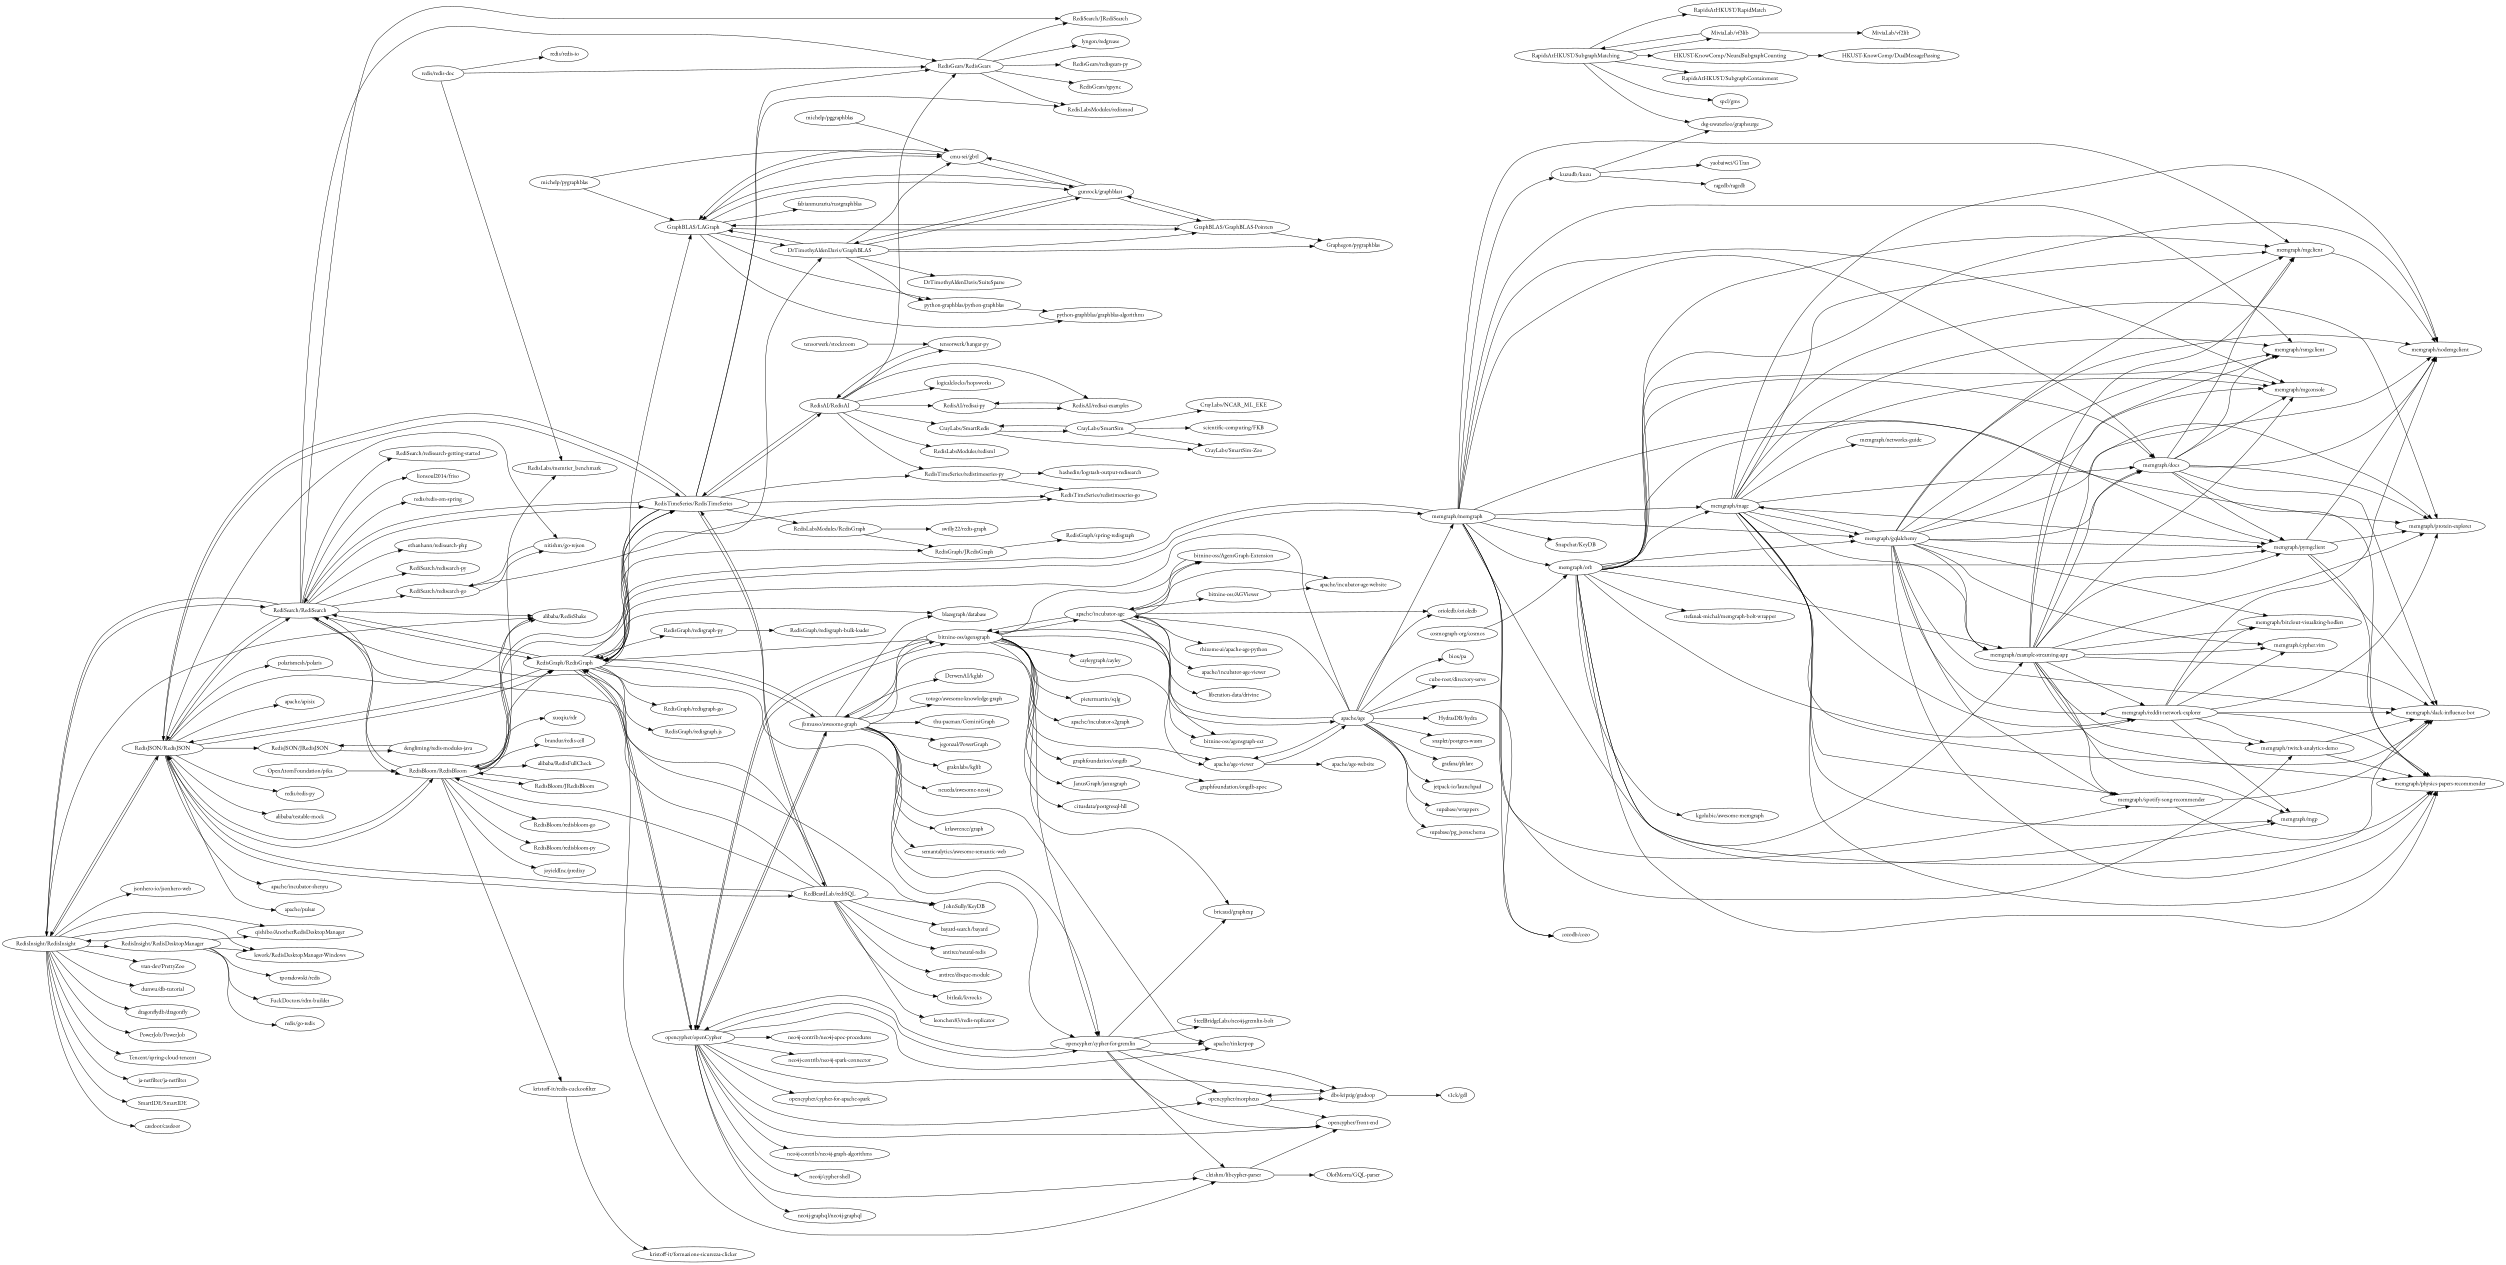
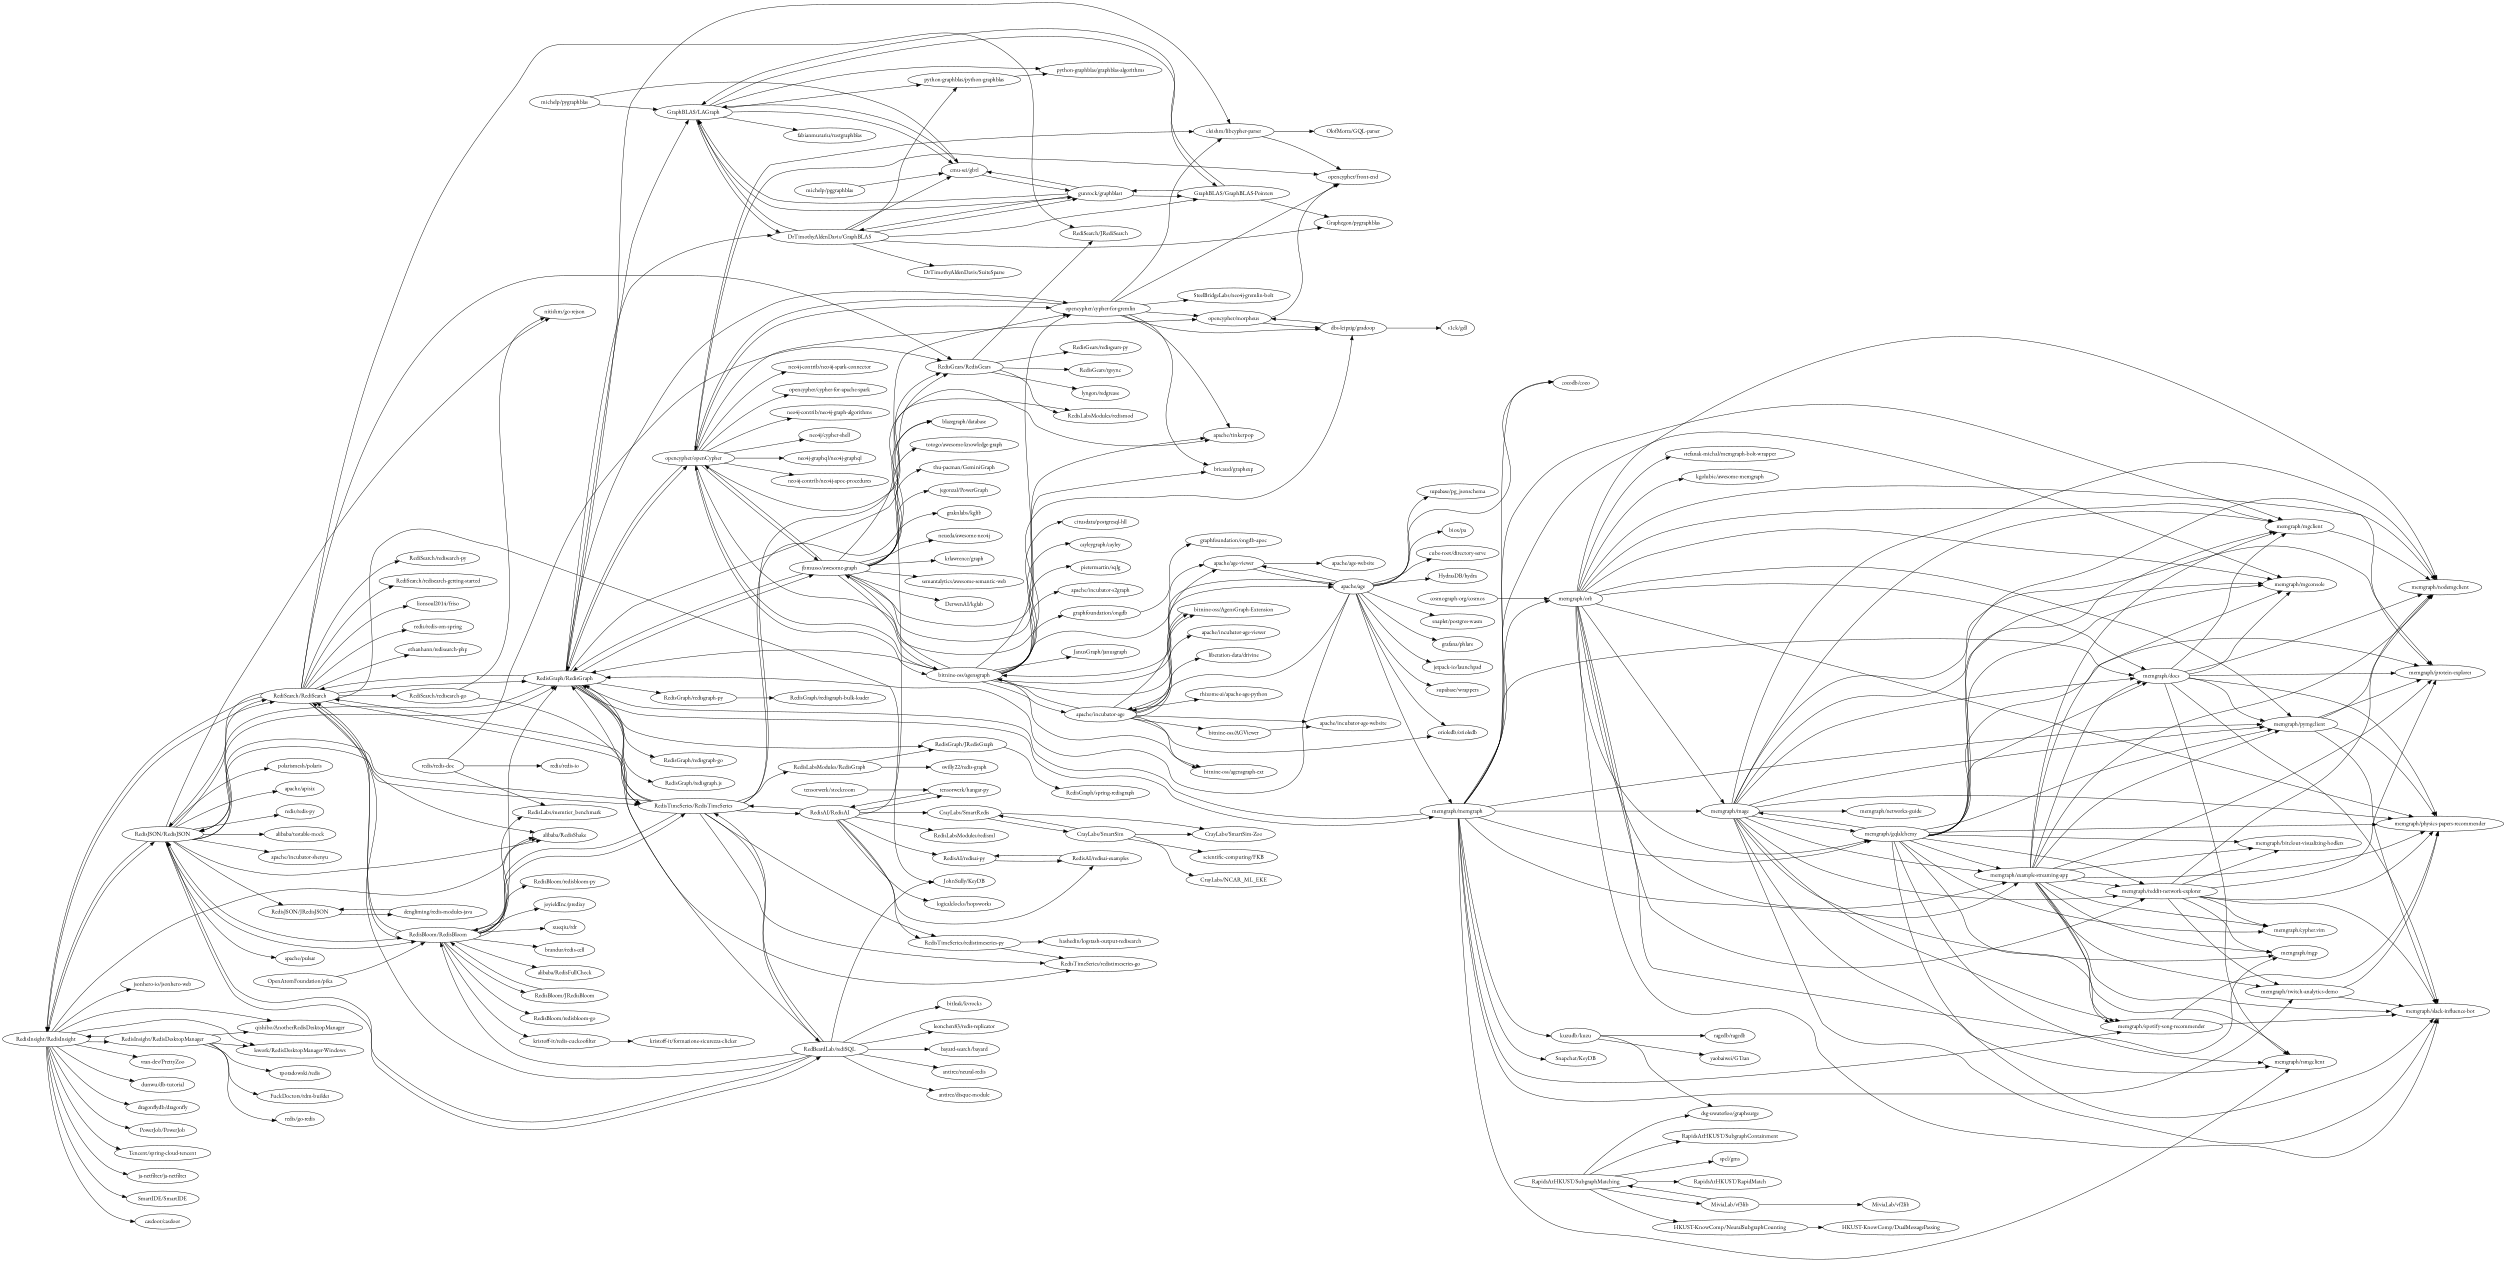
(504, 567) -> none
